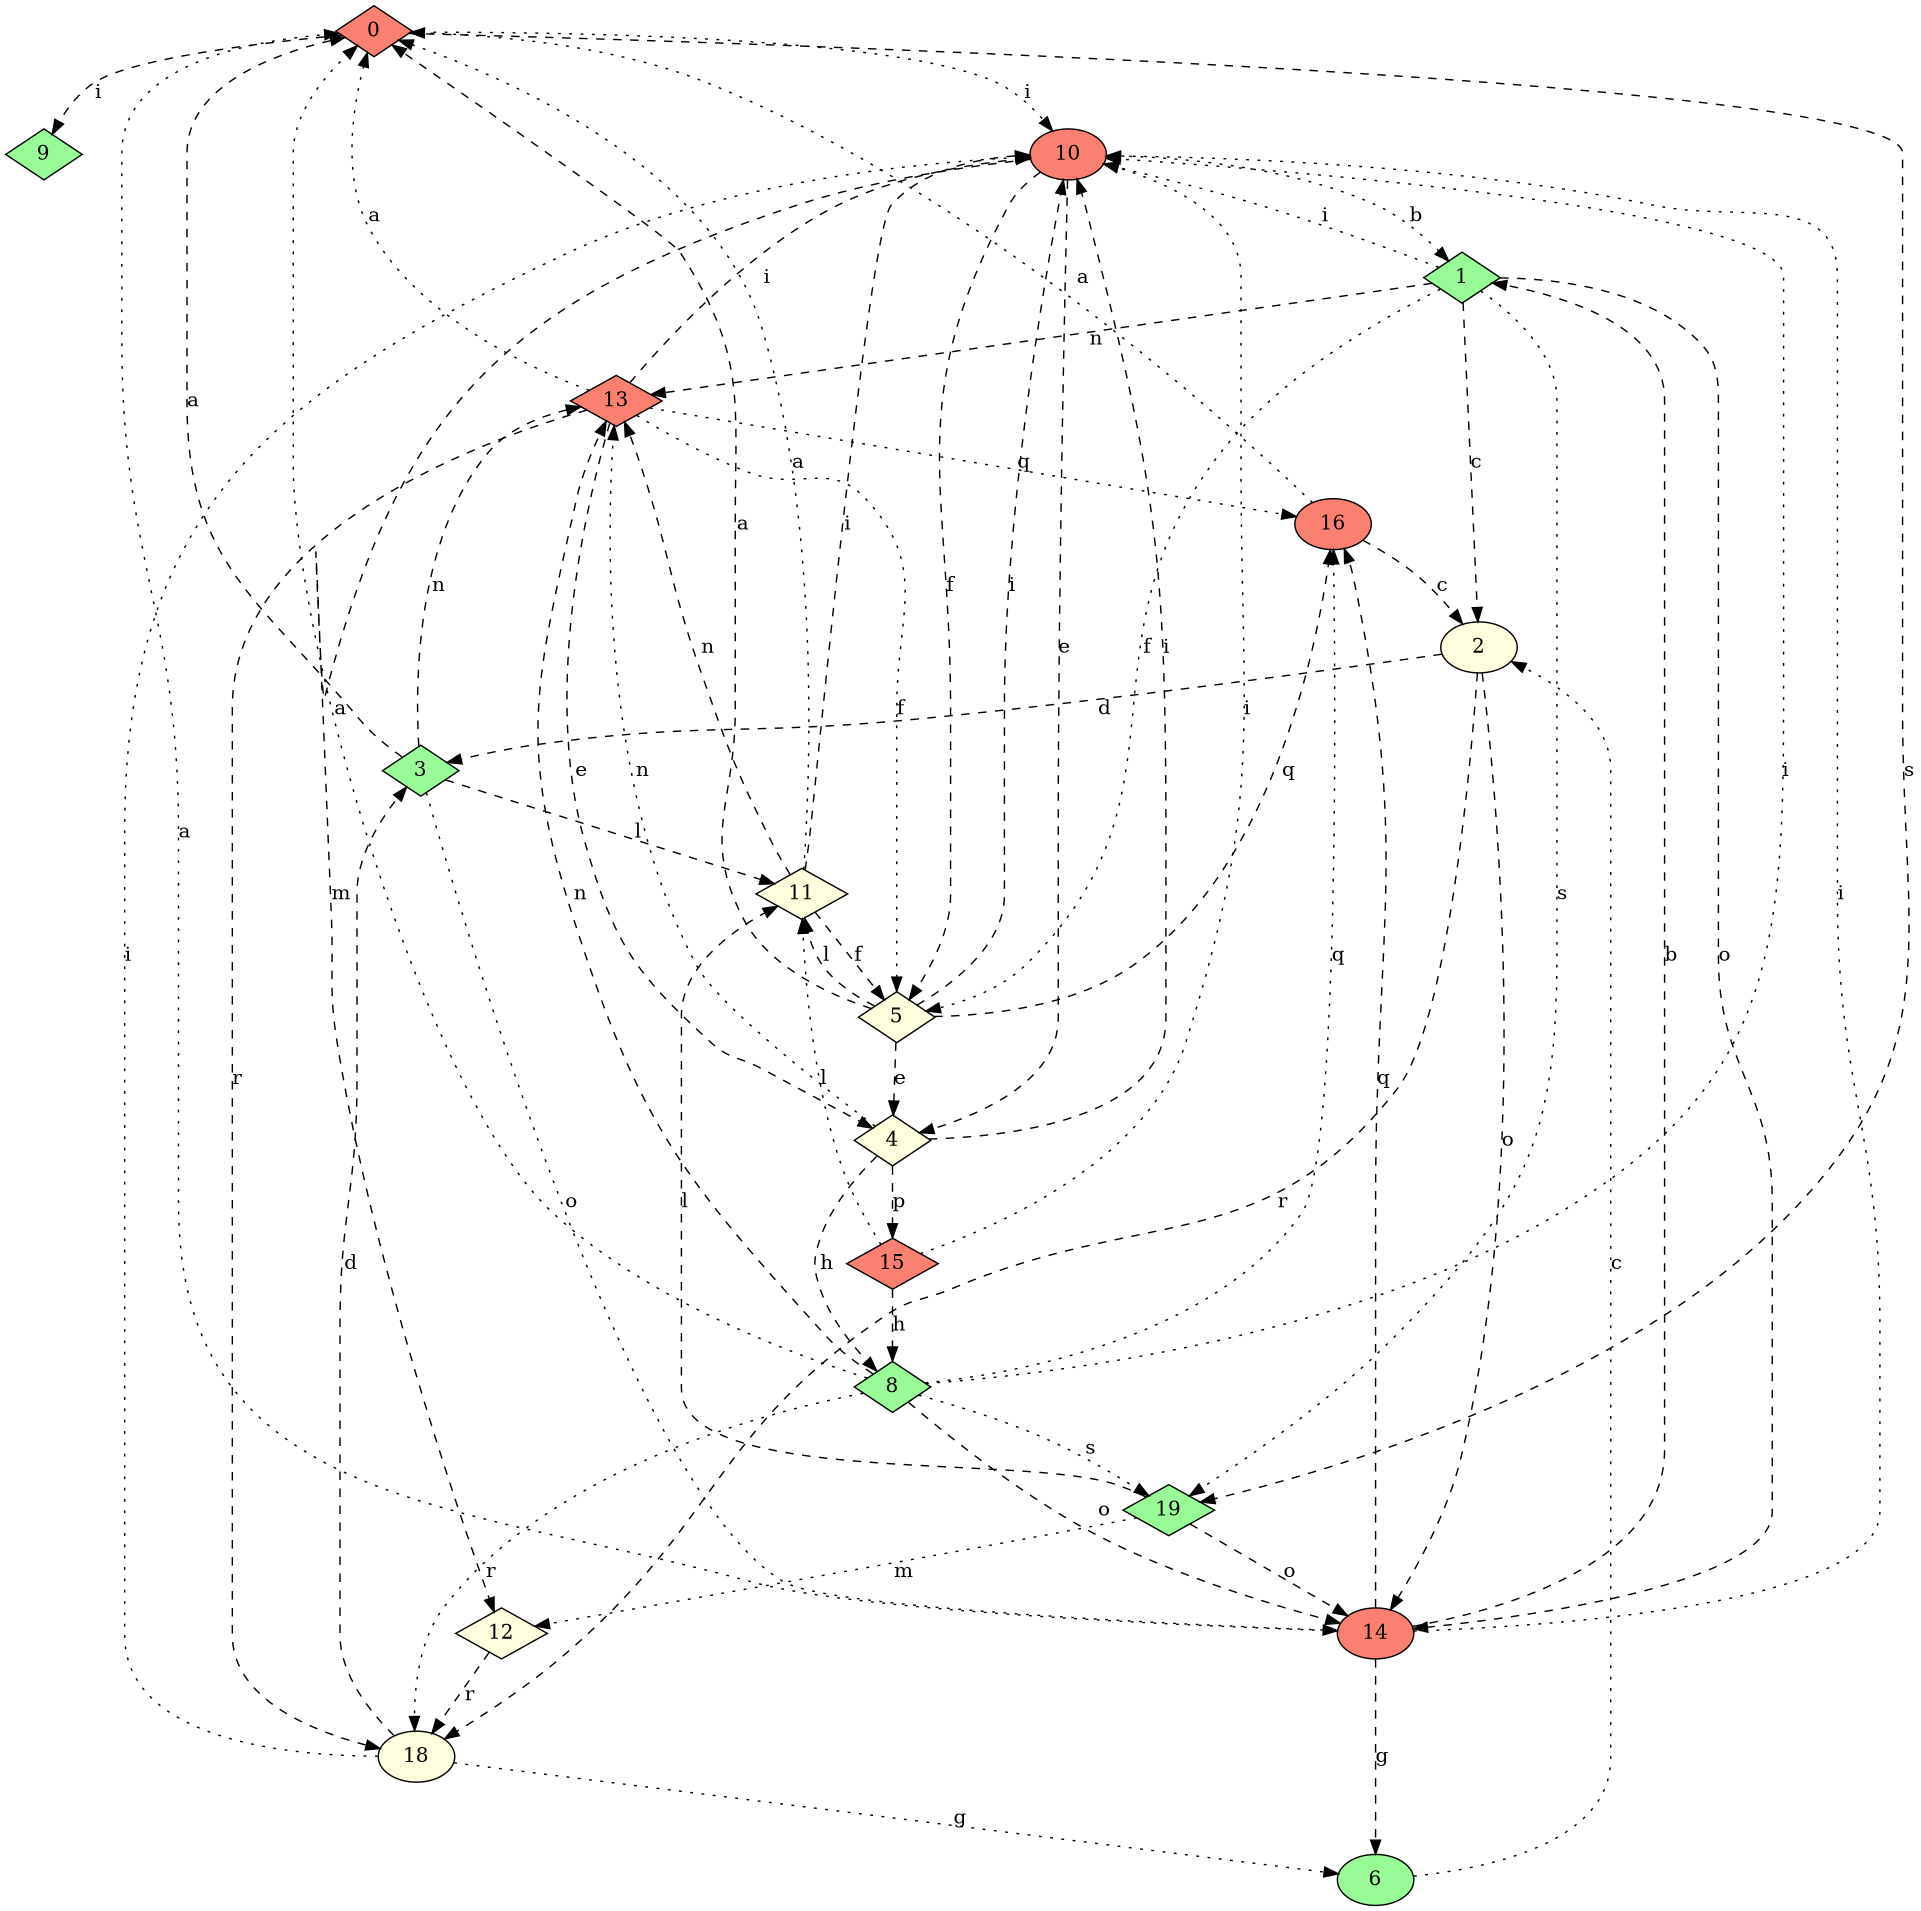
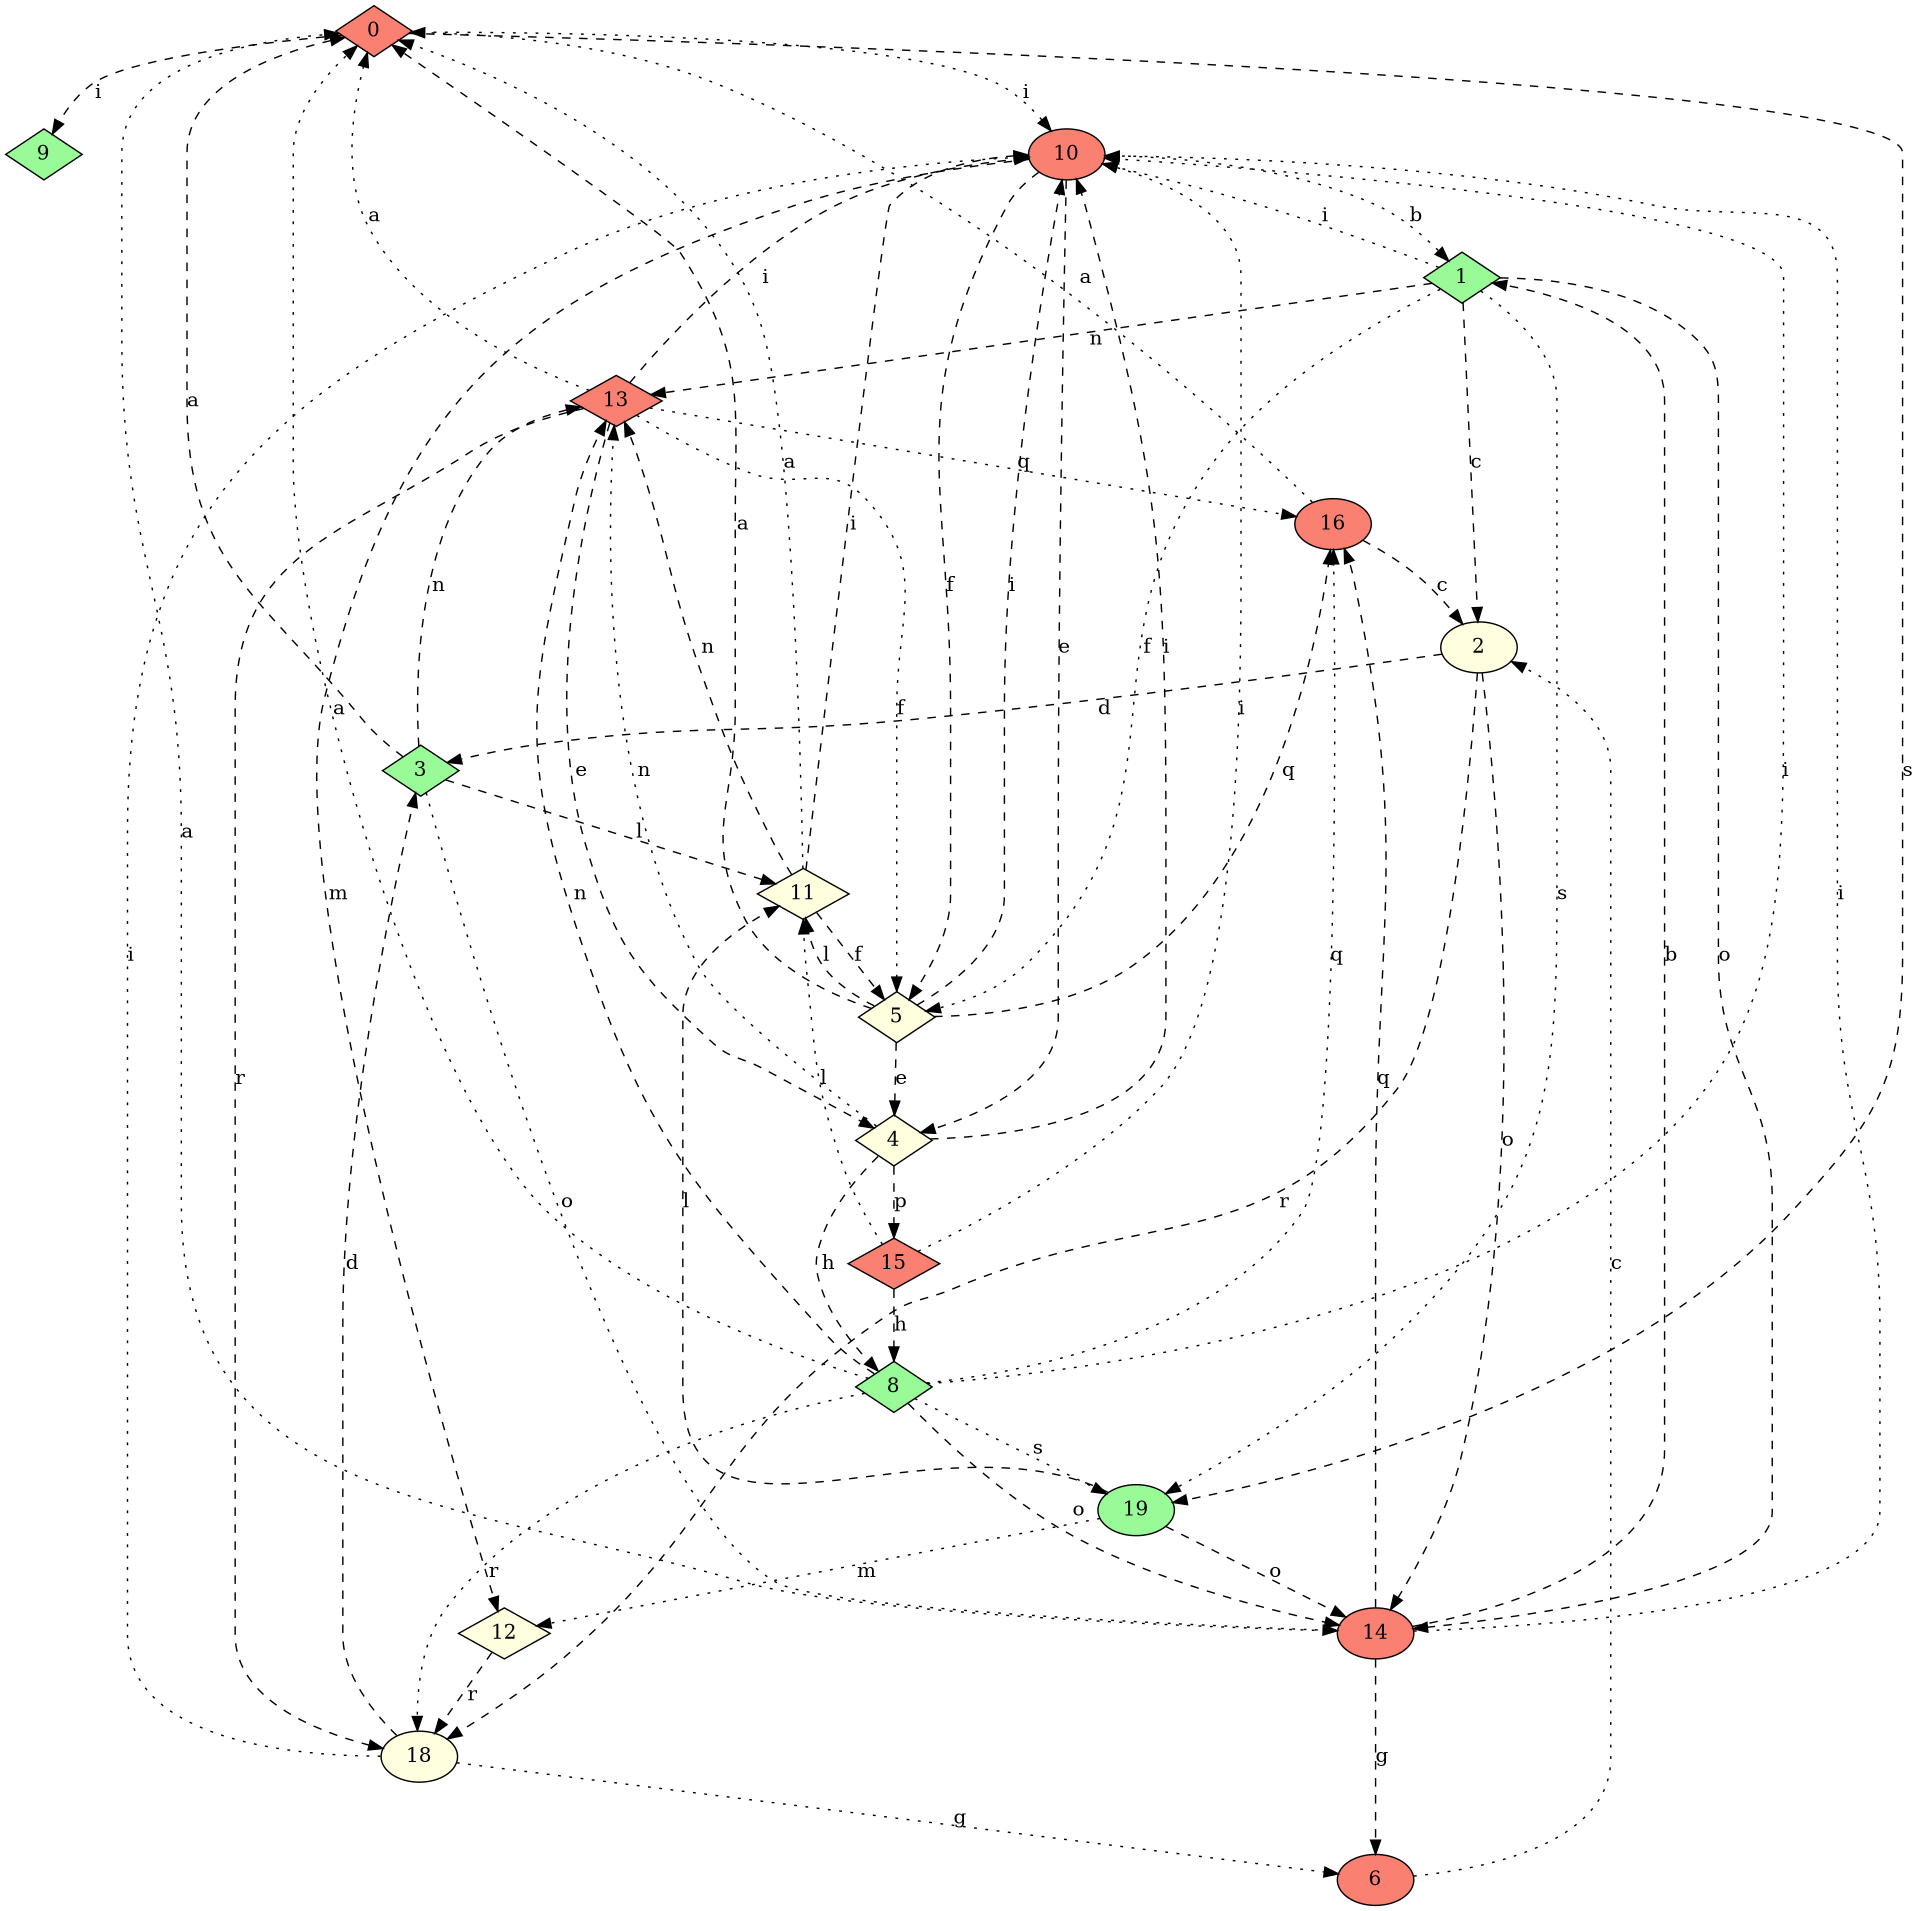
(1169, 1510) -> (1136, 1510)
(1376, 1880) -> (1376, 1880)
